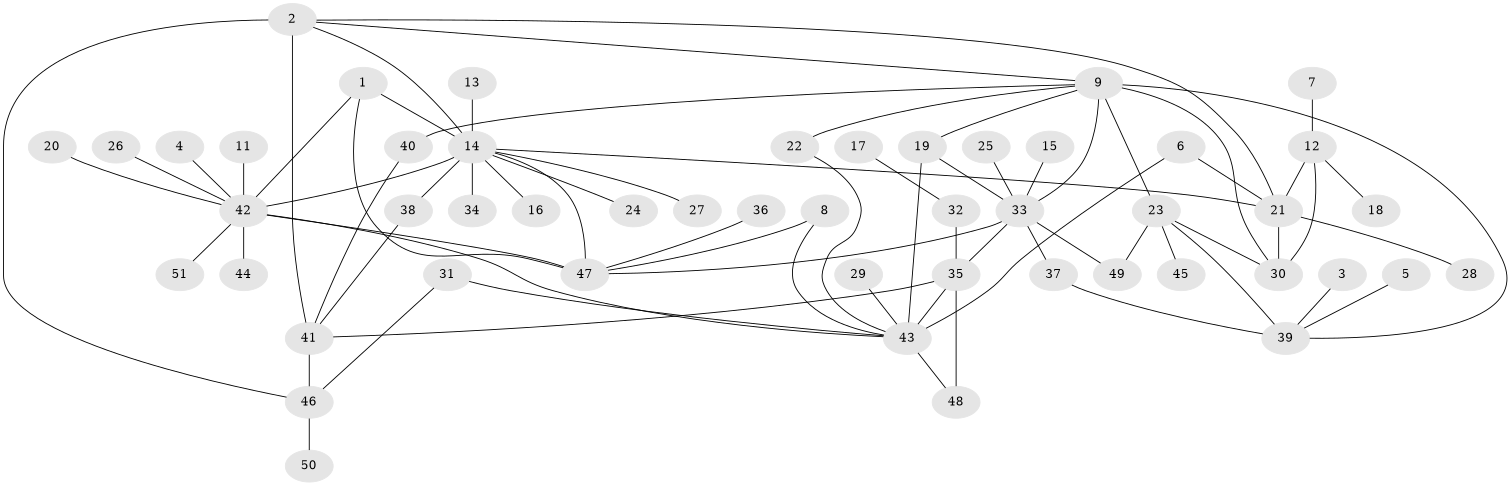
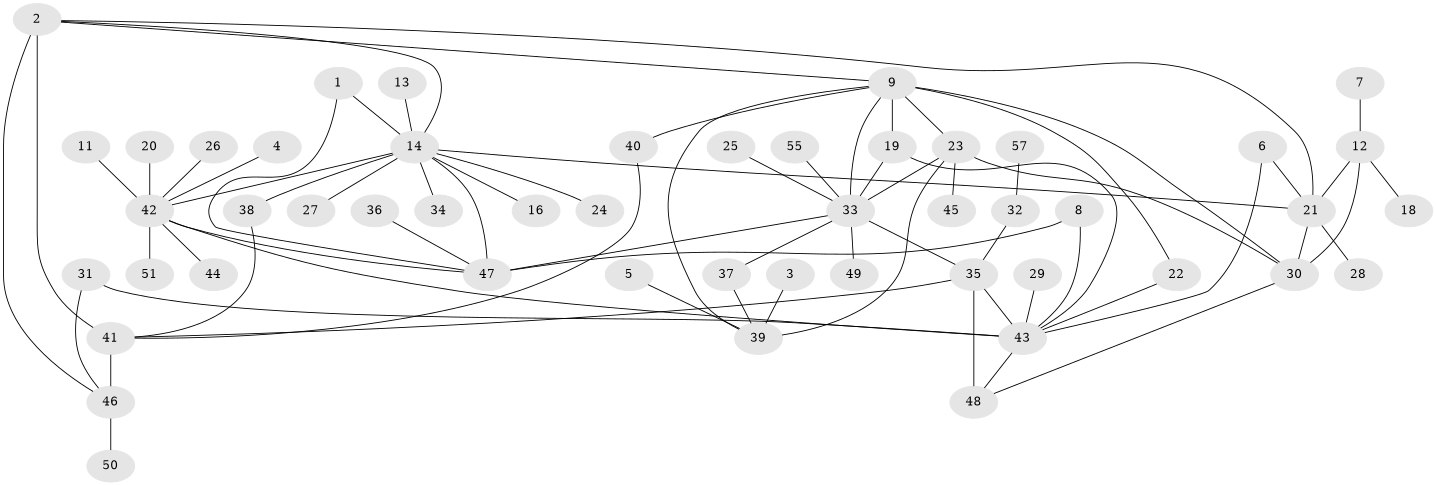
(304, 147) -> none
(859, 147) -> (1020, 147)
(1050, 147) -> (795, 147)
(1137, 243) -> (909, 176)
none -> (1134, 338)
